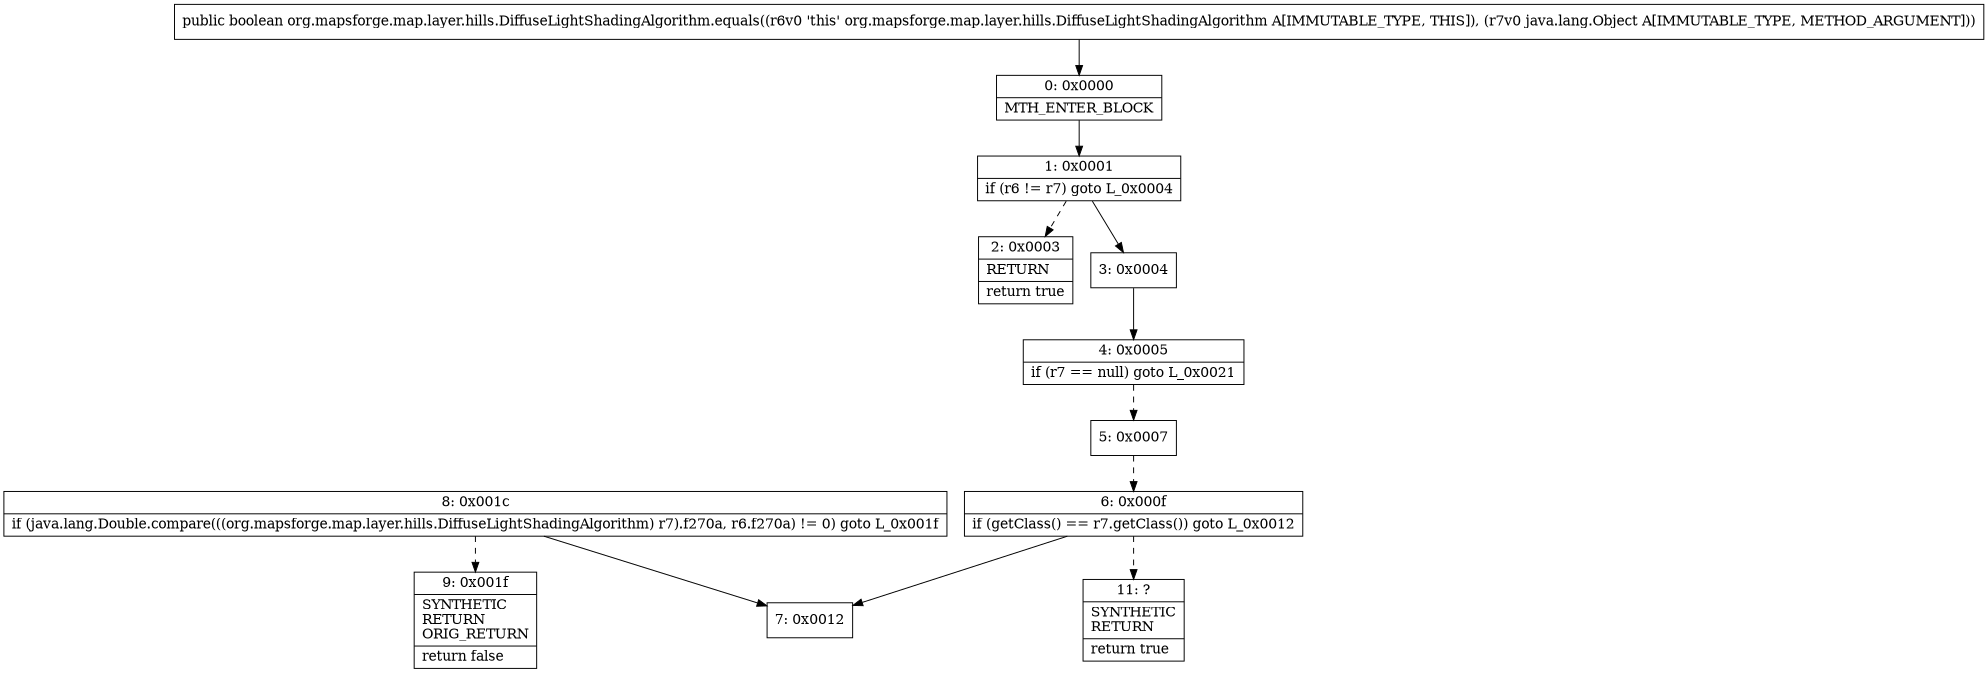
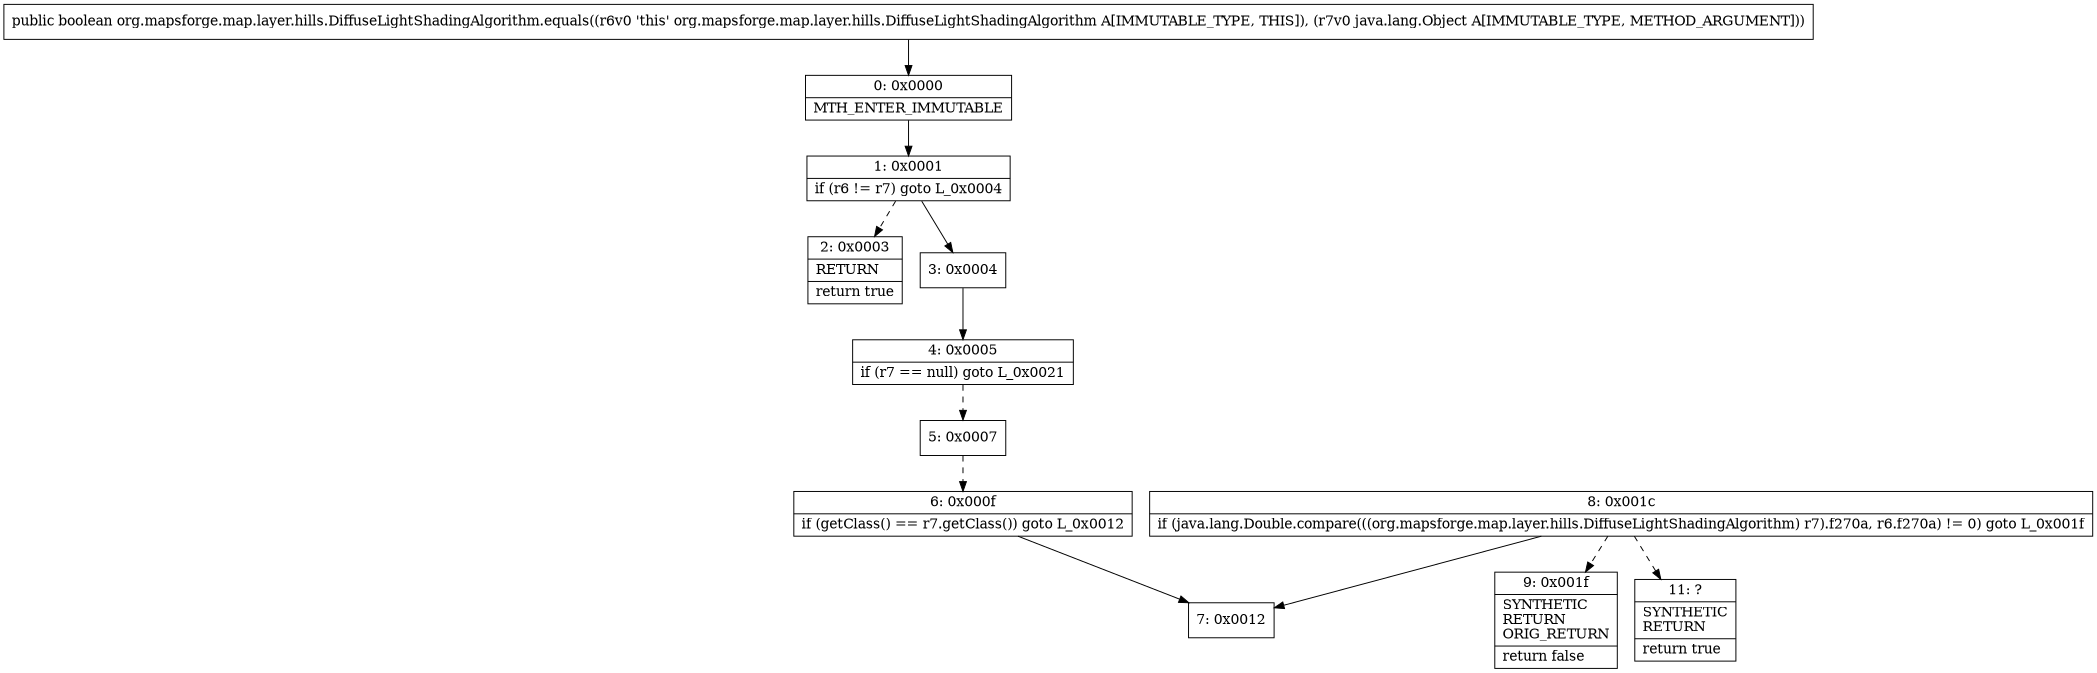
(1079, 108) -> (909, 108)
(1134, 553) -> (1645, 554)
